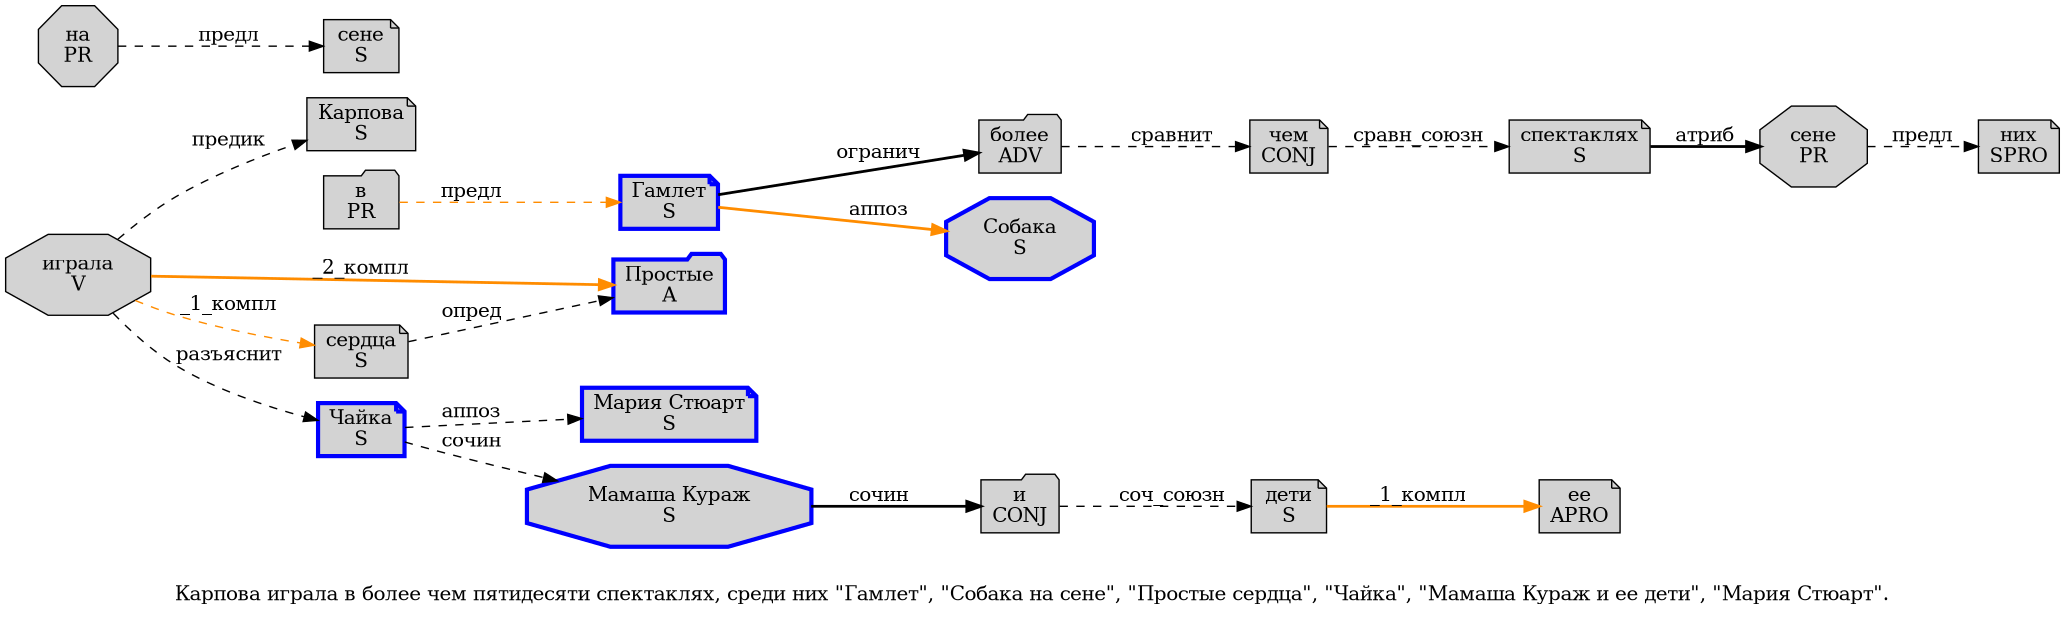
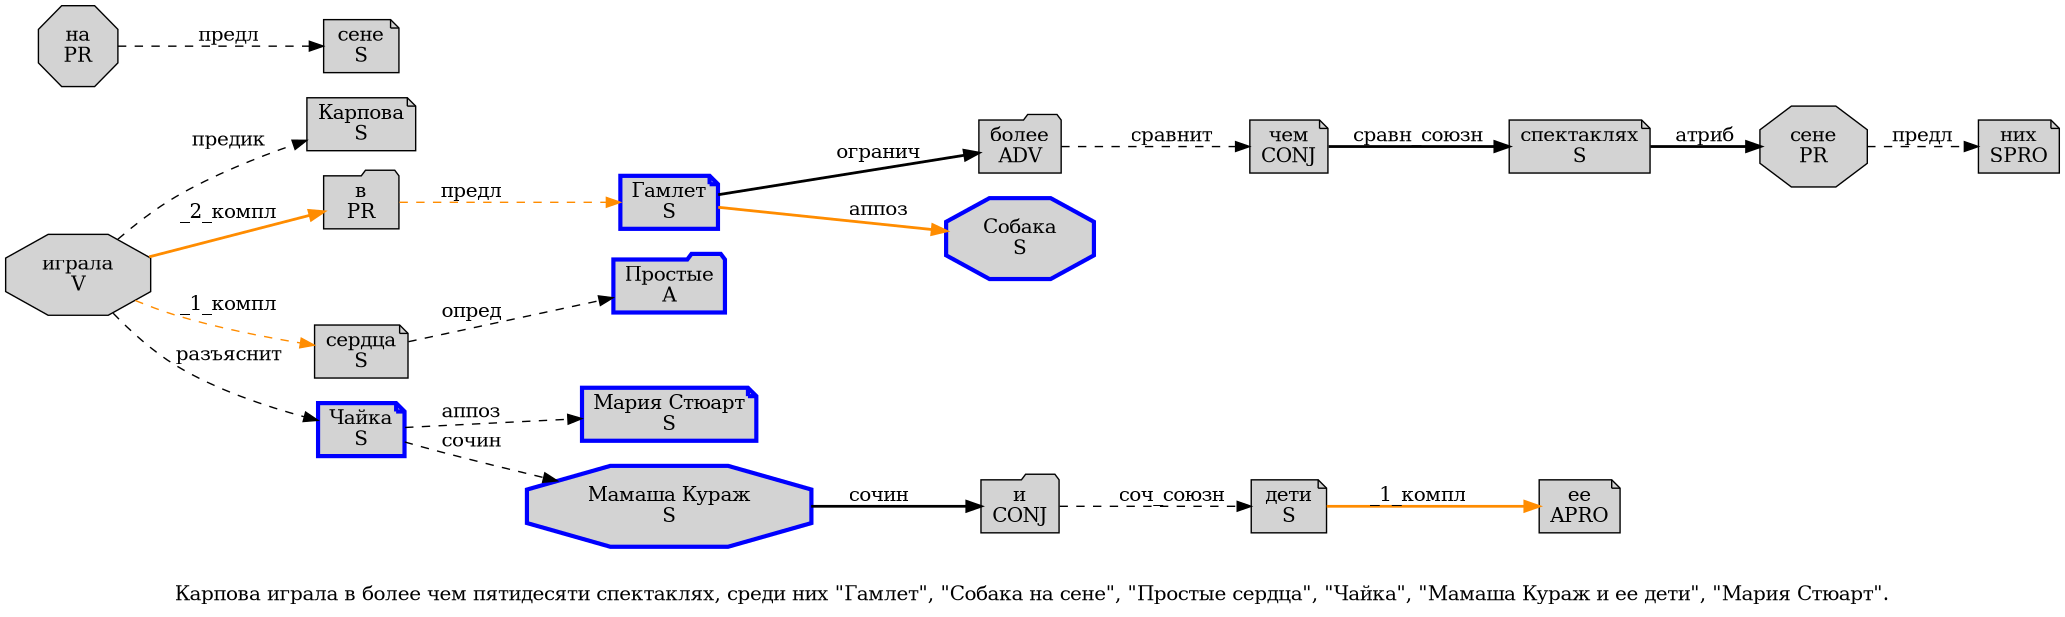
(1412, 147) -> (1412, 147)
(375, 280) -> (230, 236)
